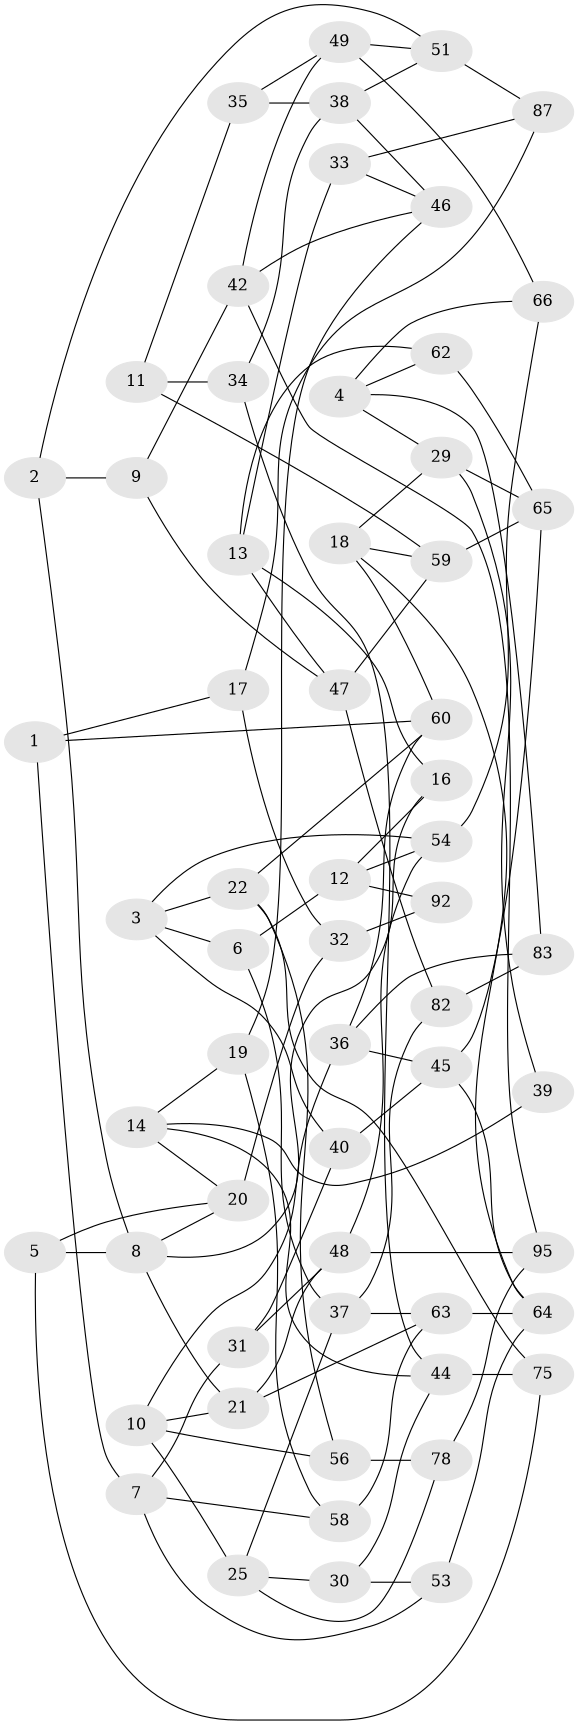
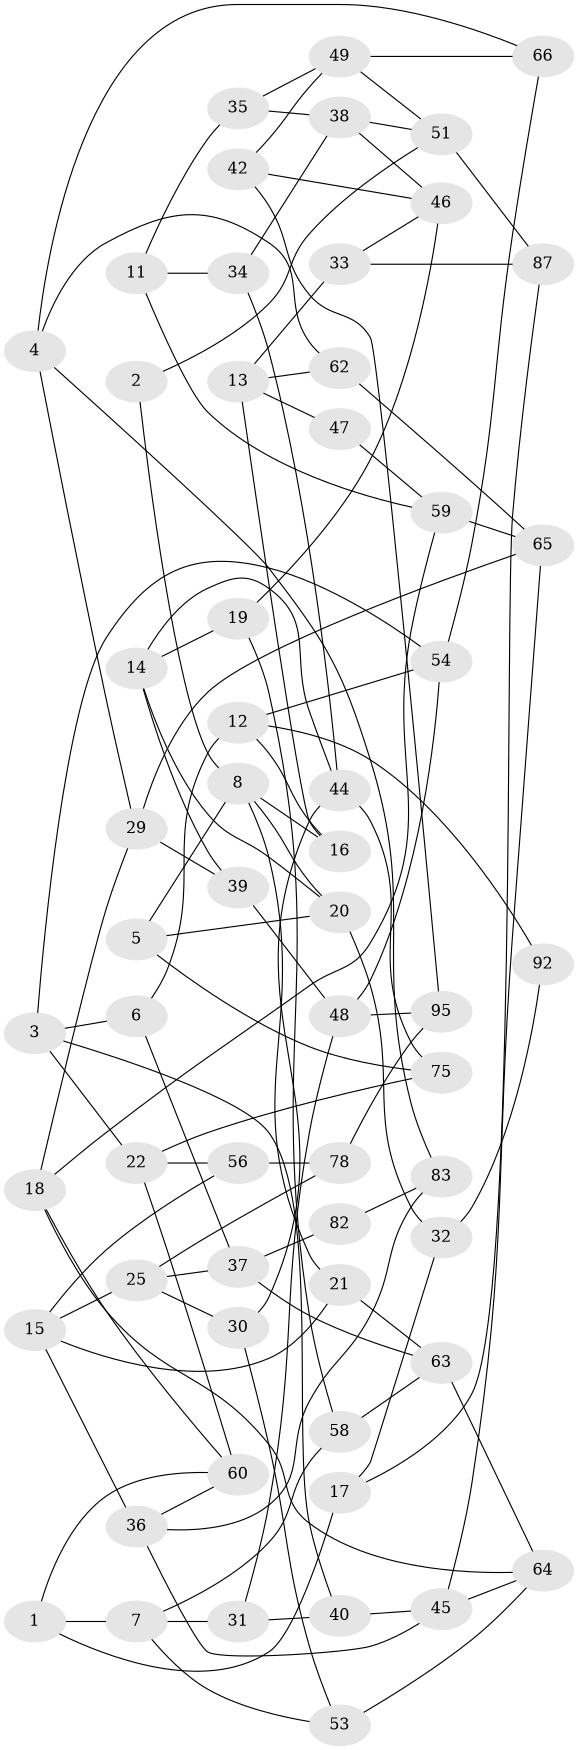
(137, 478) -> none
(377, 822) -> none
(289, 1330) -> (289, 952)
(137, 1425) -> (35, 1330)
